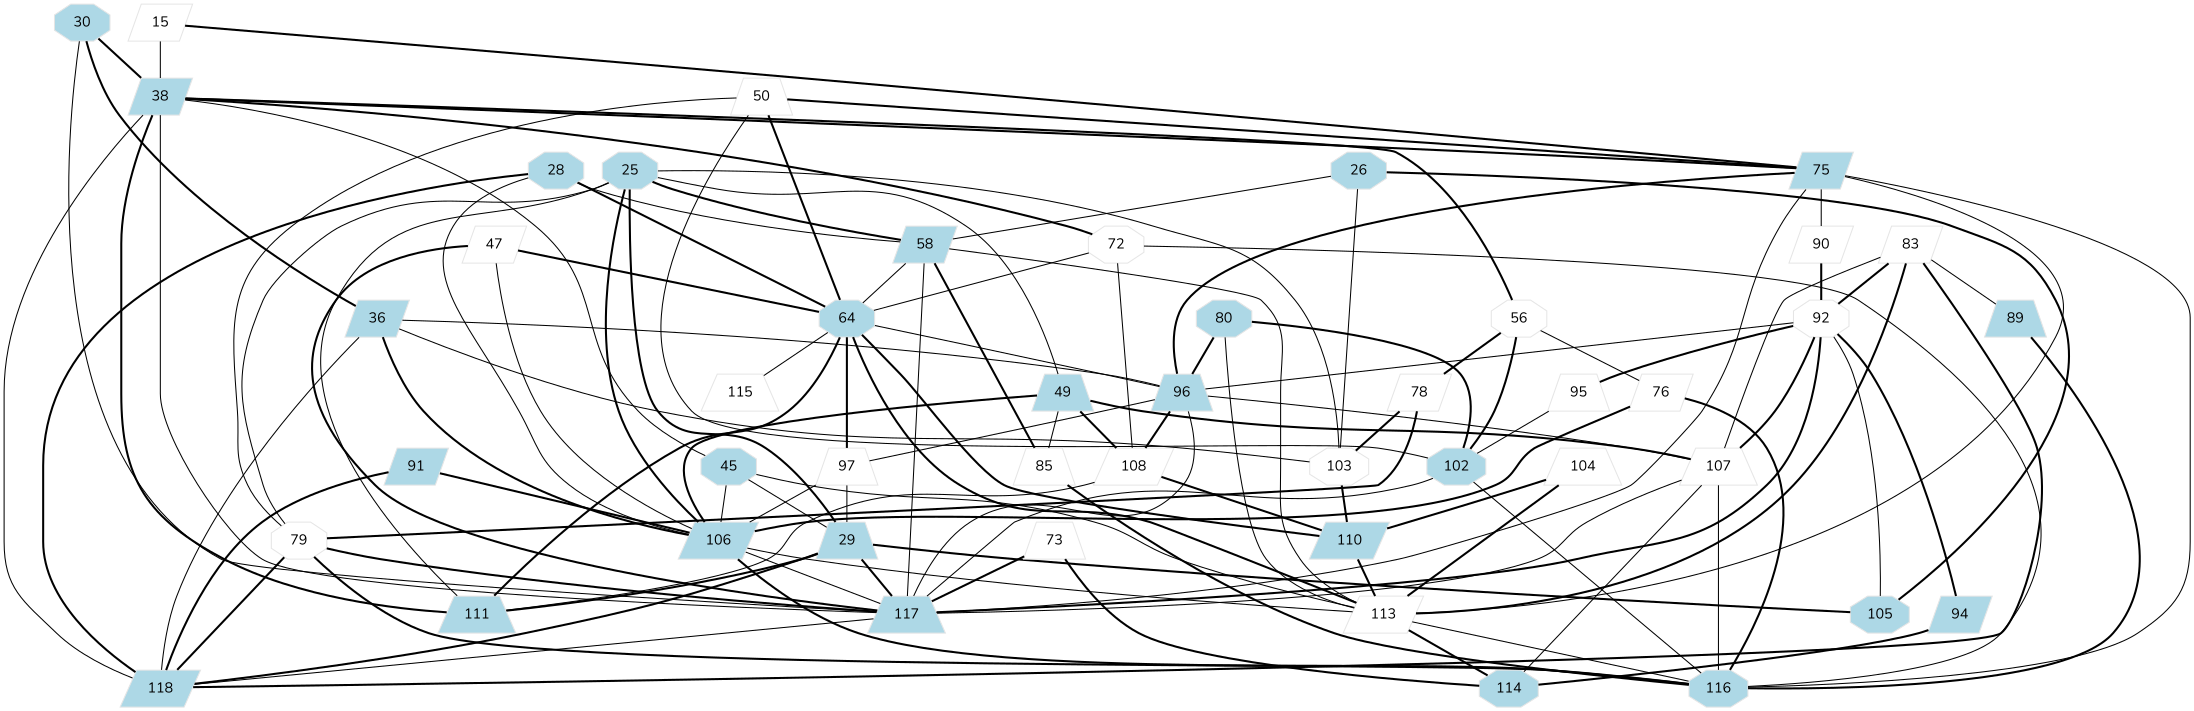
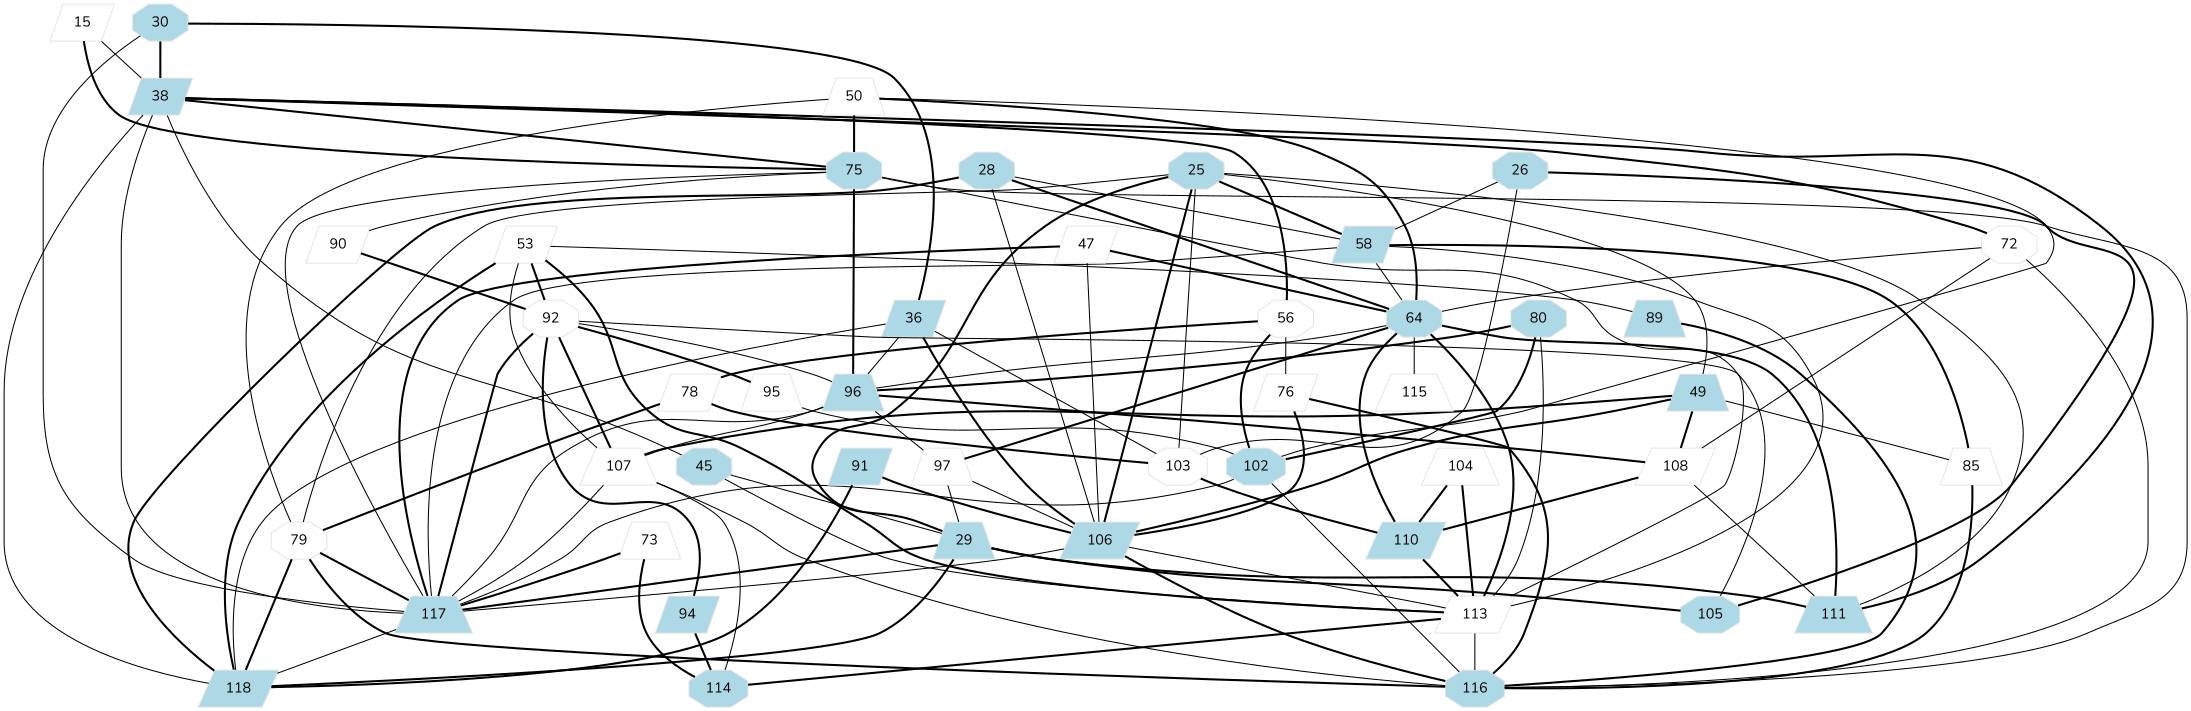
(1821, 171) -> (854, 171)
(1911, 245) -> (525, 245)
(724, 504) -> none
